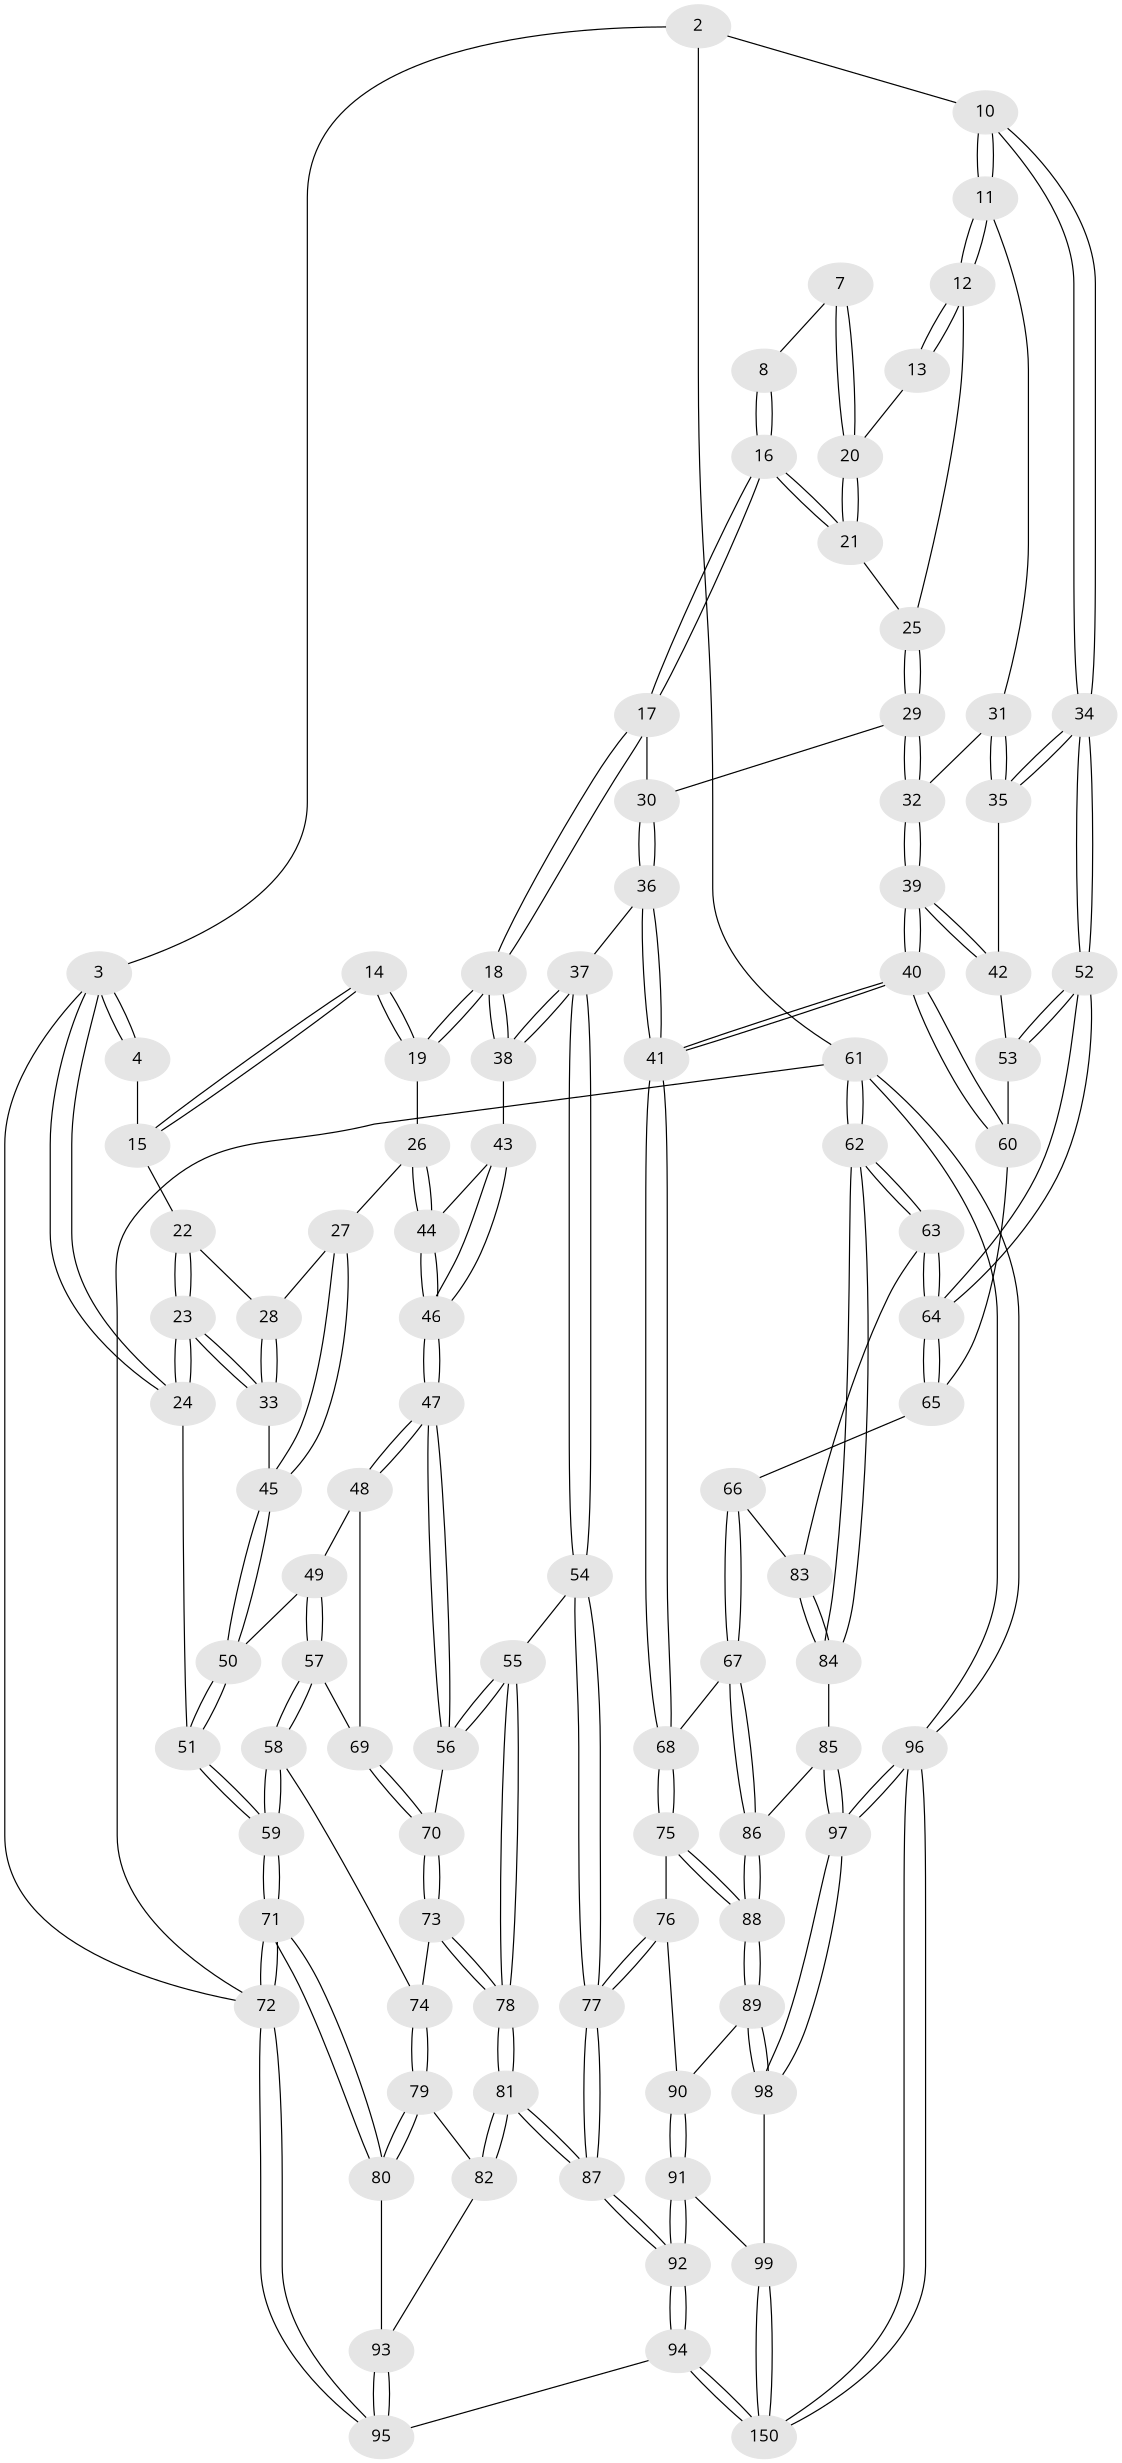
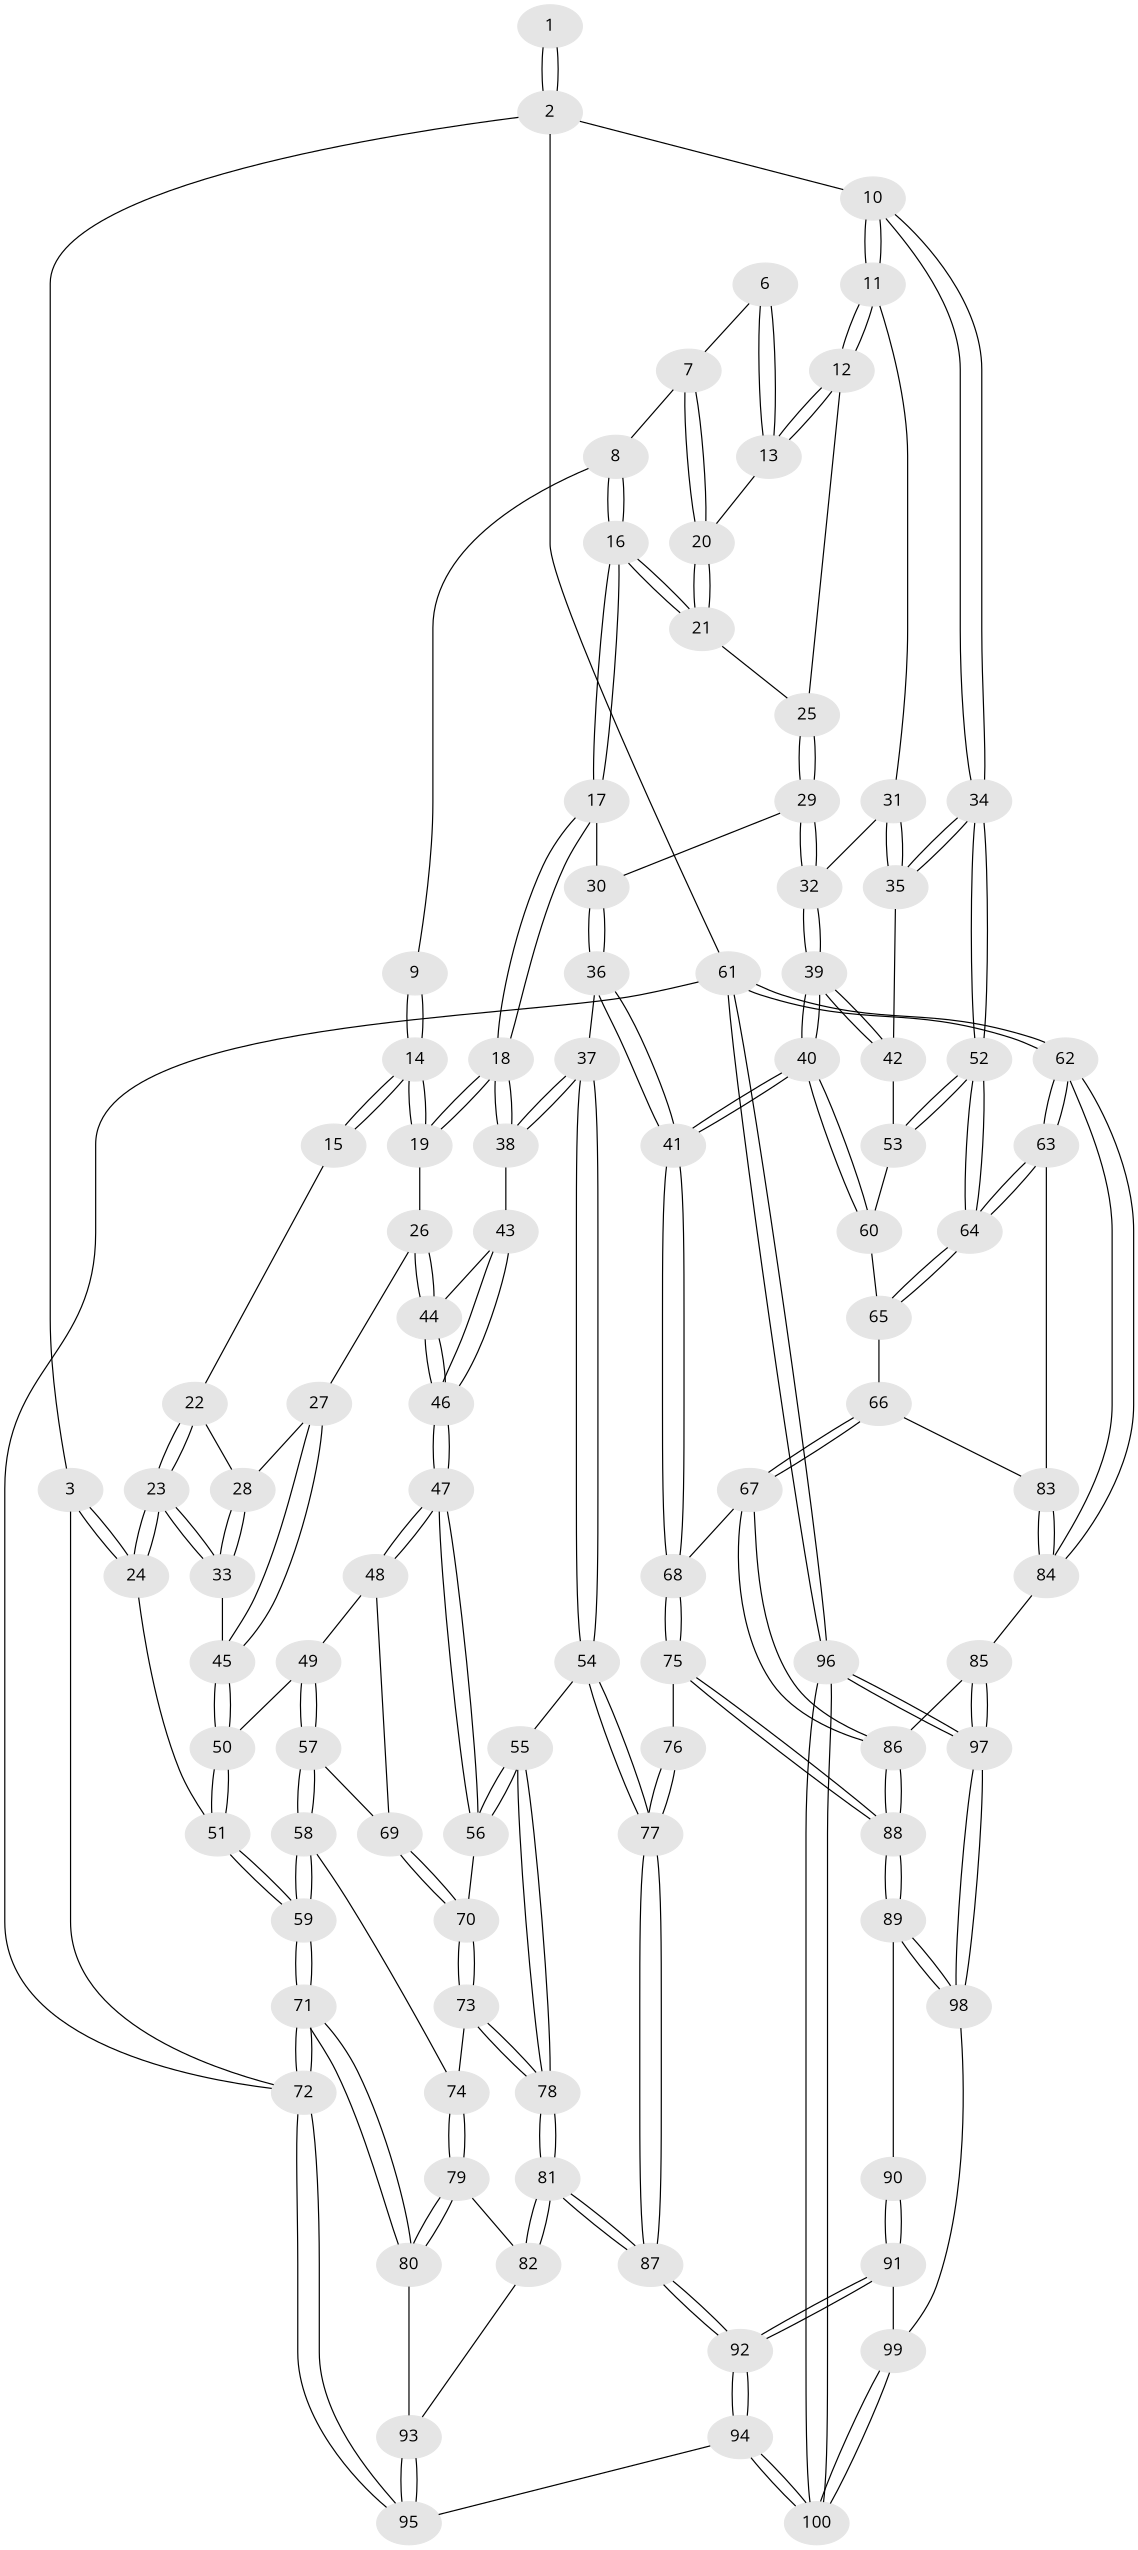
none -> (550, 26)
none -> (765, 285)
none -> (415, 973)
(138, 1060) -> none
(672, 2007) -> none
(764, 2437) -> (817, 2523)
